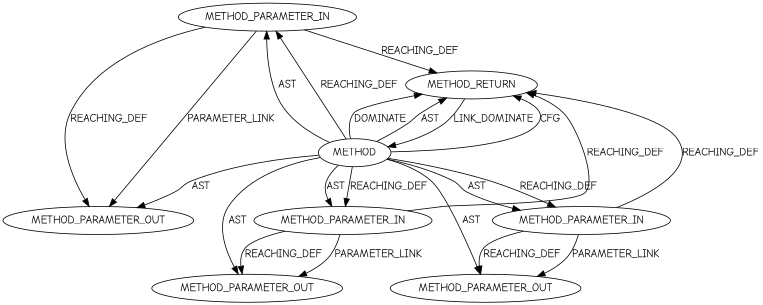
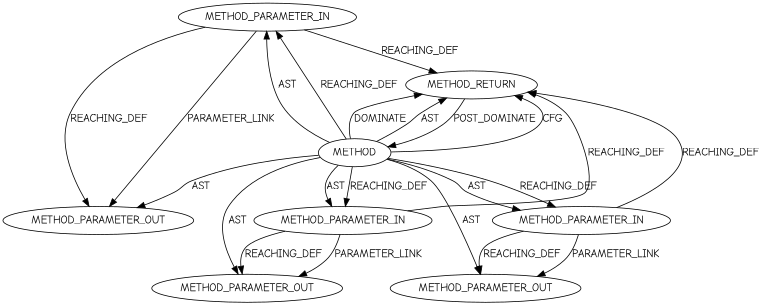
(494, 119) -> (495, 119)
